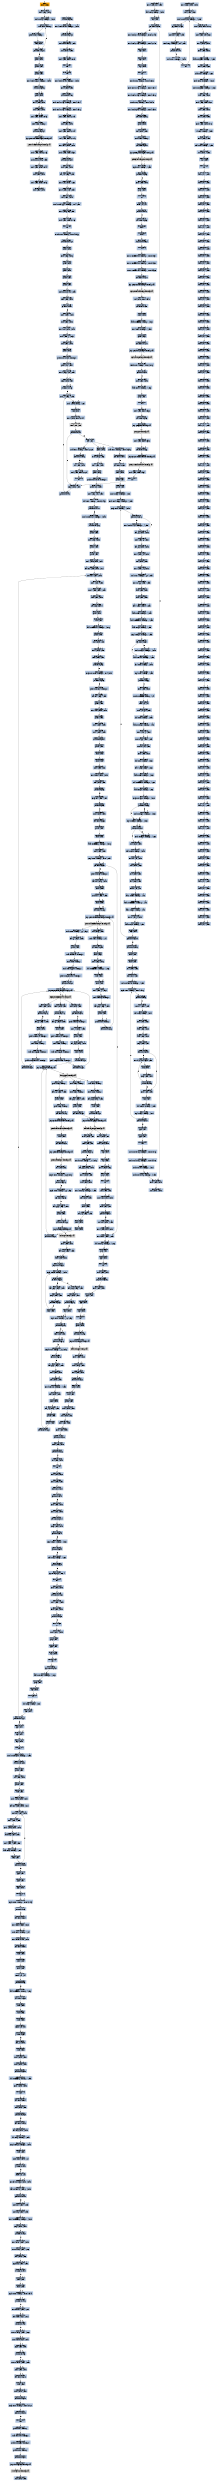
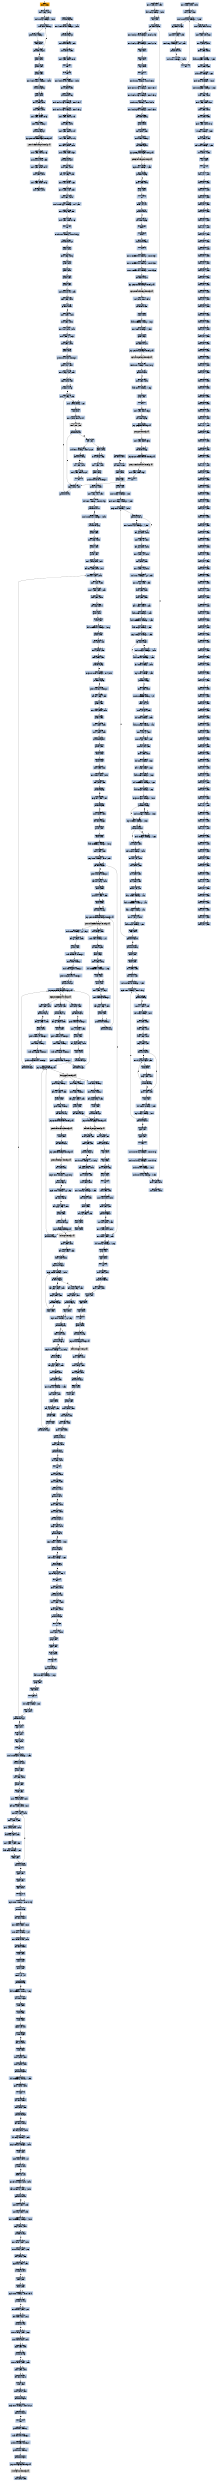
(120, 449) -> none
